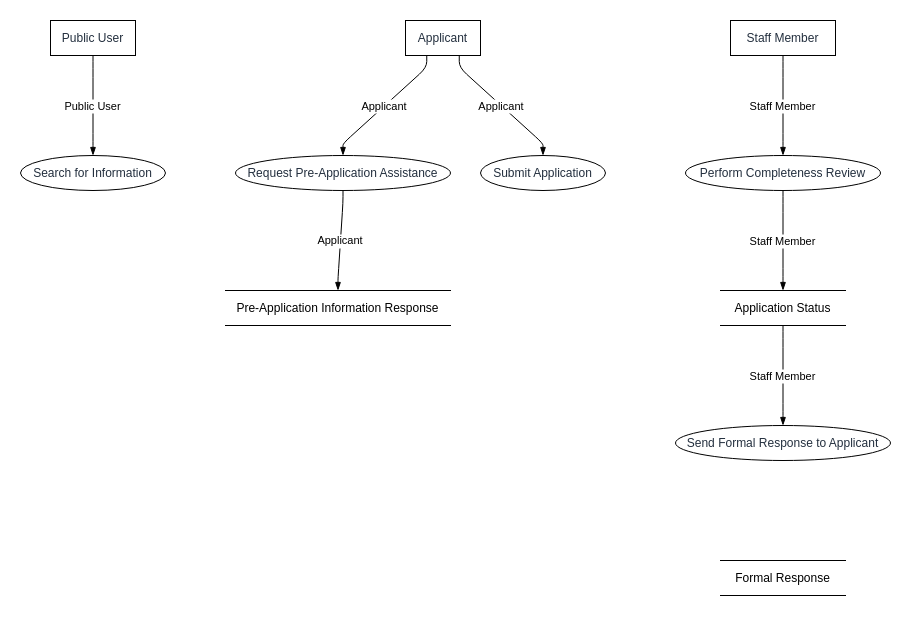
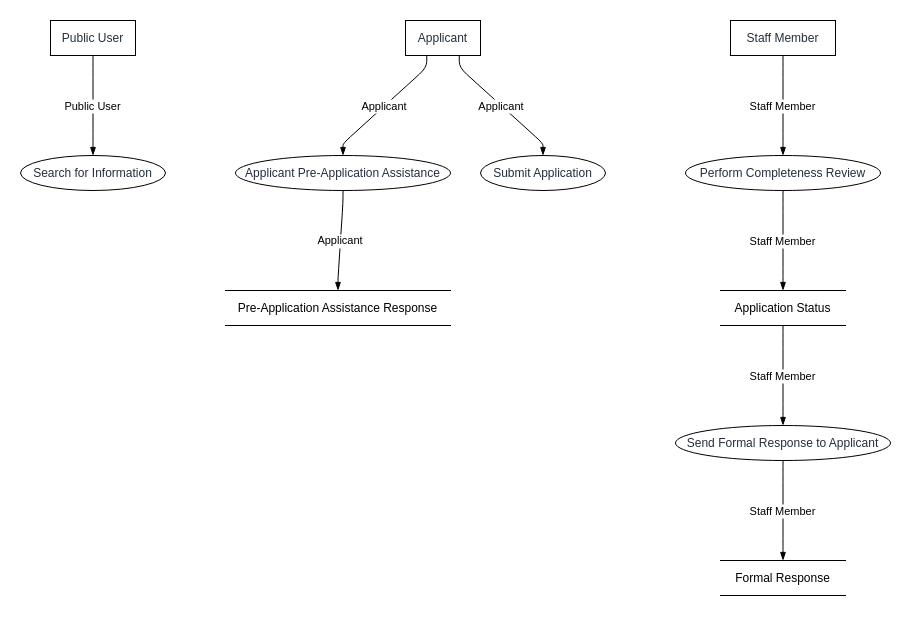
(343, 174) -> (343, 174)
(338, 309) -> (338, 309)
none -> (783, 508)
